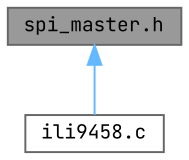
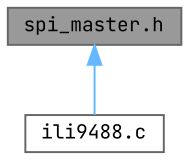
(95, 134) -> (95, 134)
